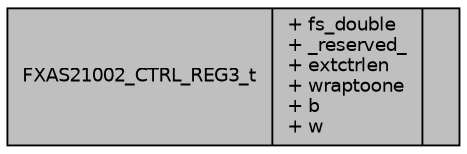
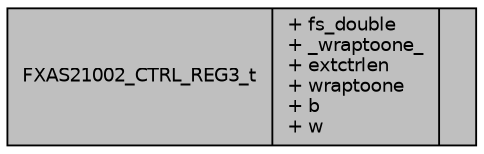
(347, 45) -> (356, 45)
